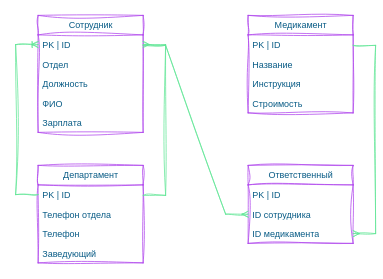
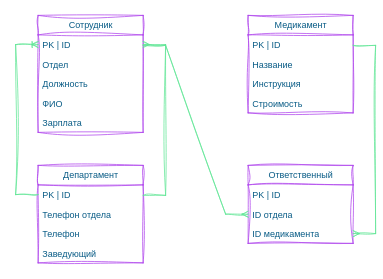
(284, 215) -> (274, 215)
